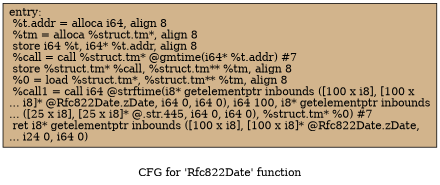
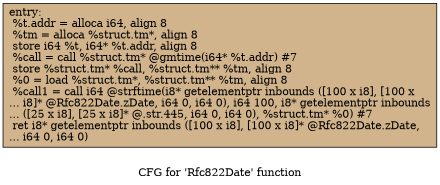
(49, 137) -> (49, 137)
